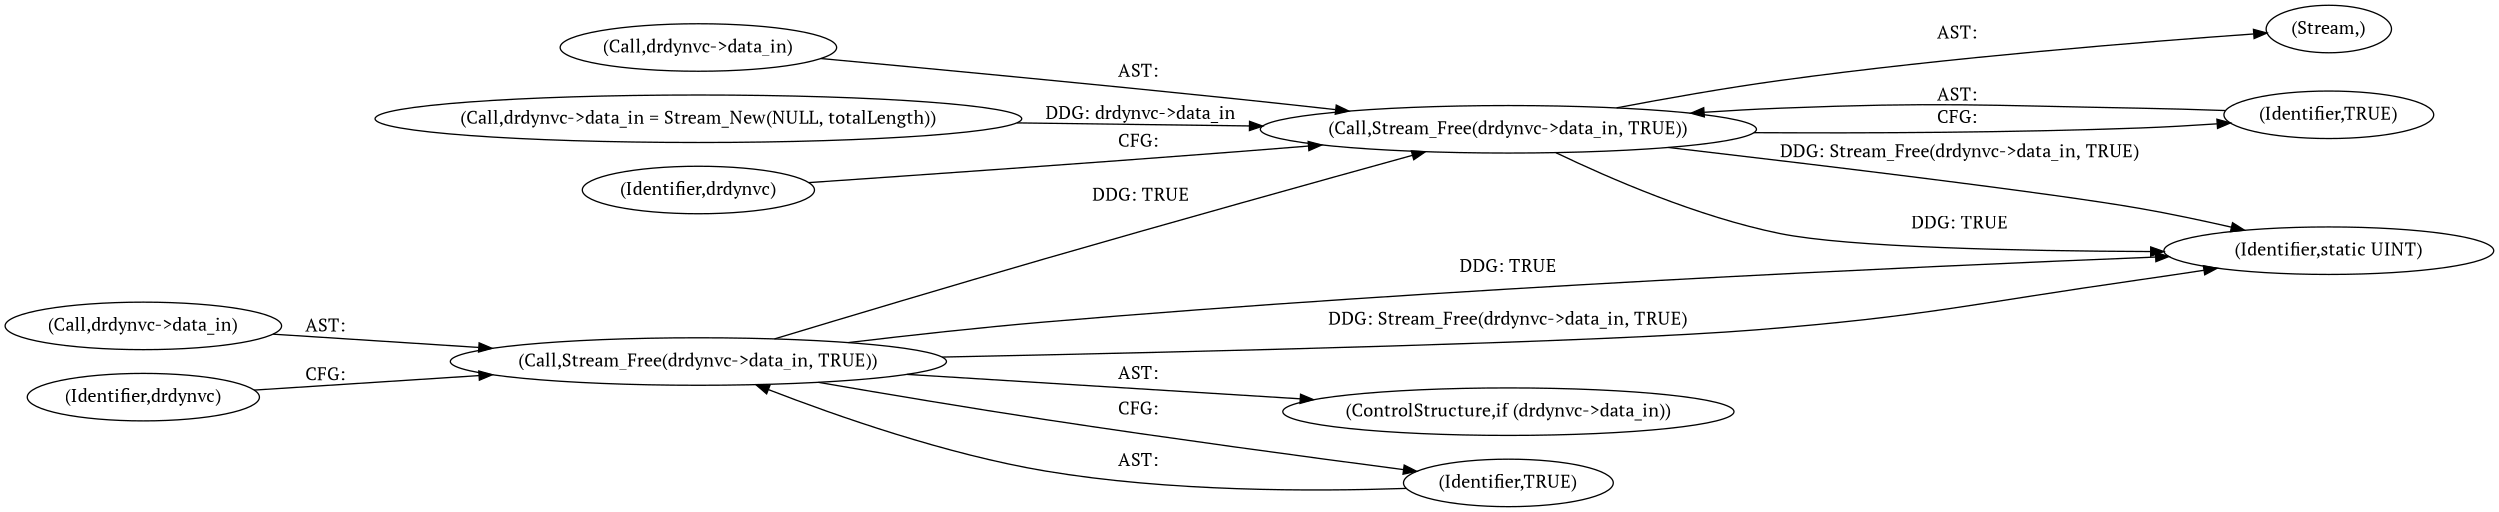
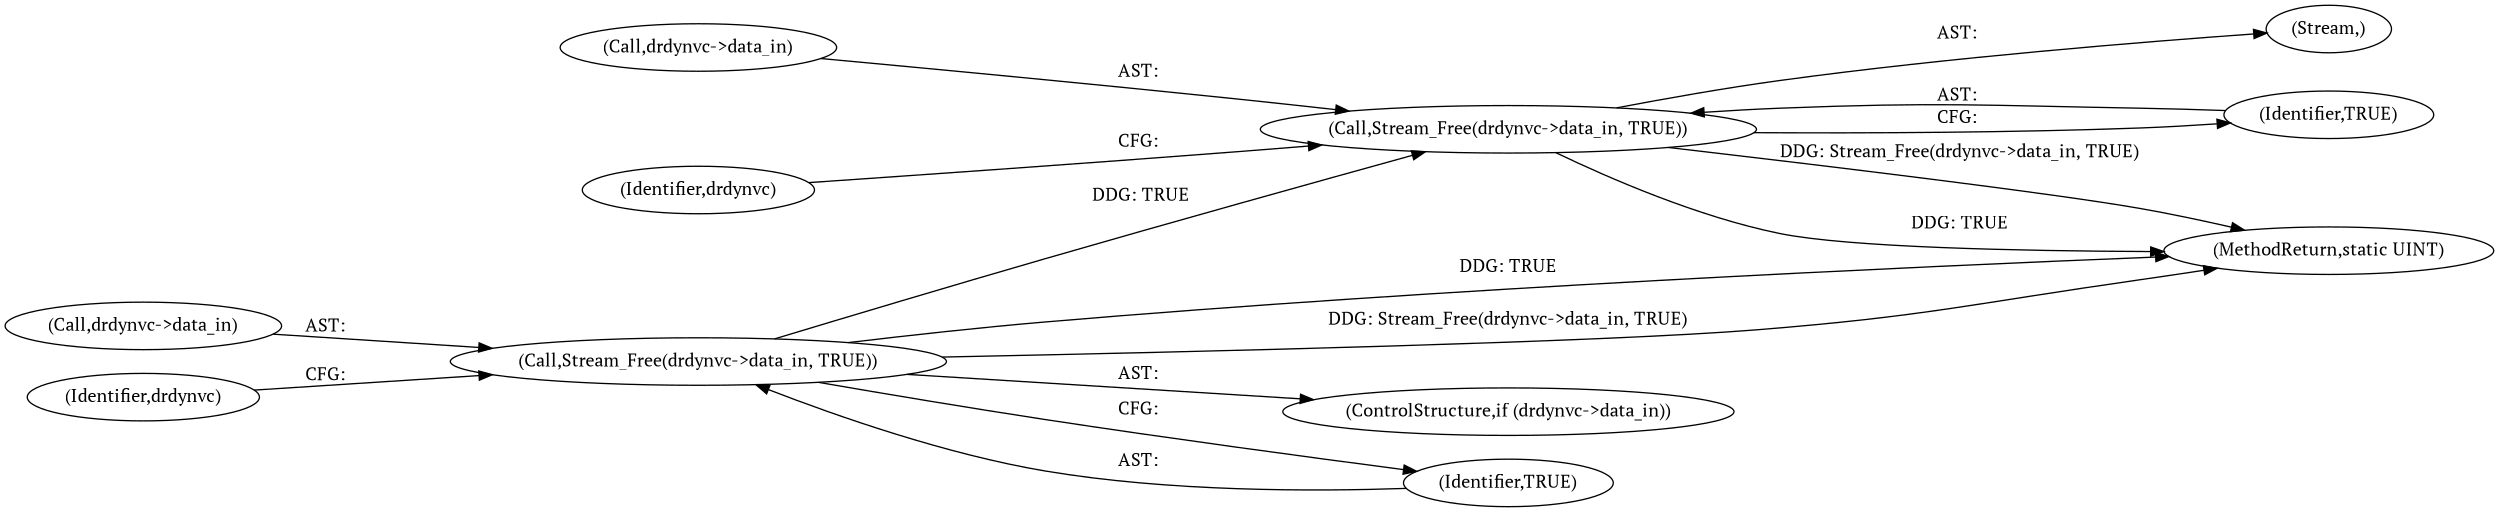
(698, 119) -> none
(2329, 251) -> (2329, 251)
